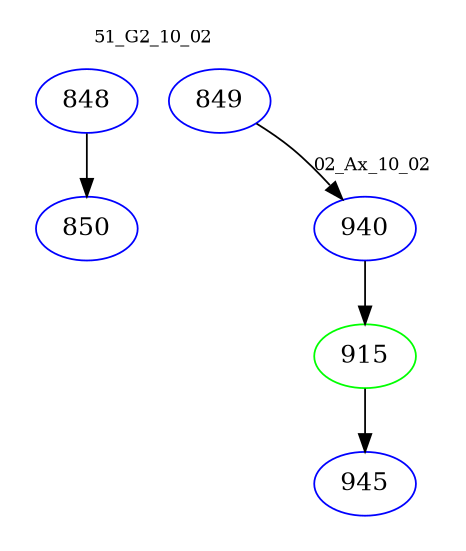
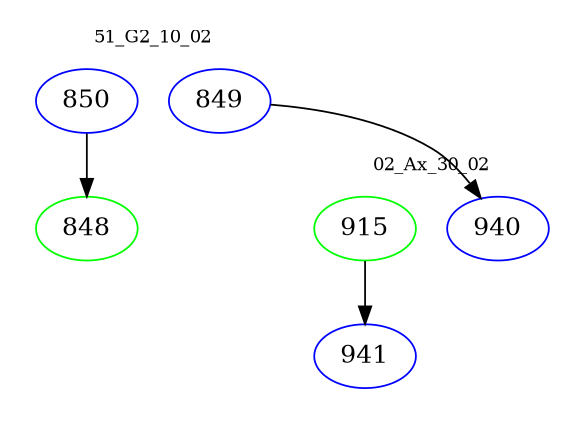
(87, 101) -> (87, 229)
(87, 156) -> (87, 156)
(372, 166) -> (432, 166)
(365, 284) -> none
(365, 484) -> (365, 356)
